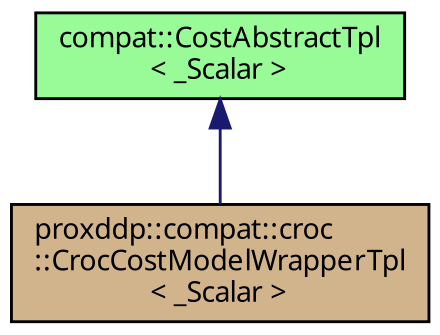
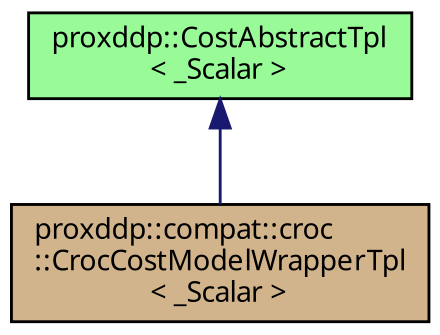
(220, 56) -> (220, 56)
